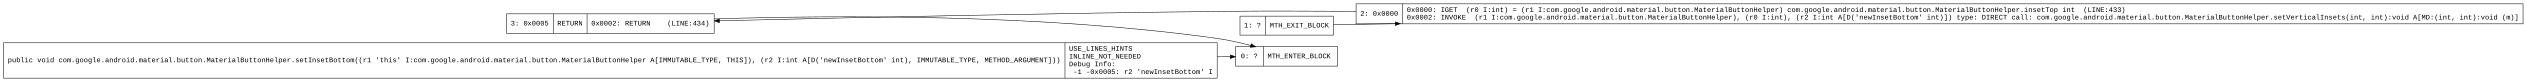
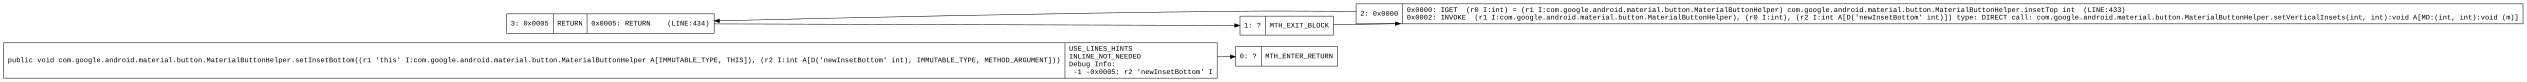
(983, 19) -> (974, 25)
(651, 23) -> (651, 23)
(1299, 56) -> (1299, 56)
